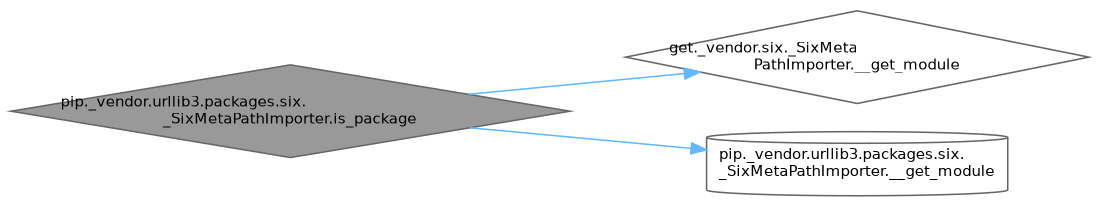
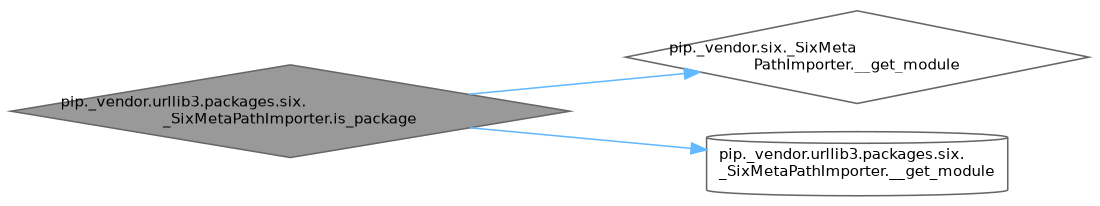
(857, 57) -> (857, 57)
